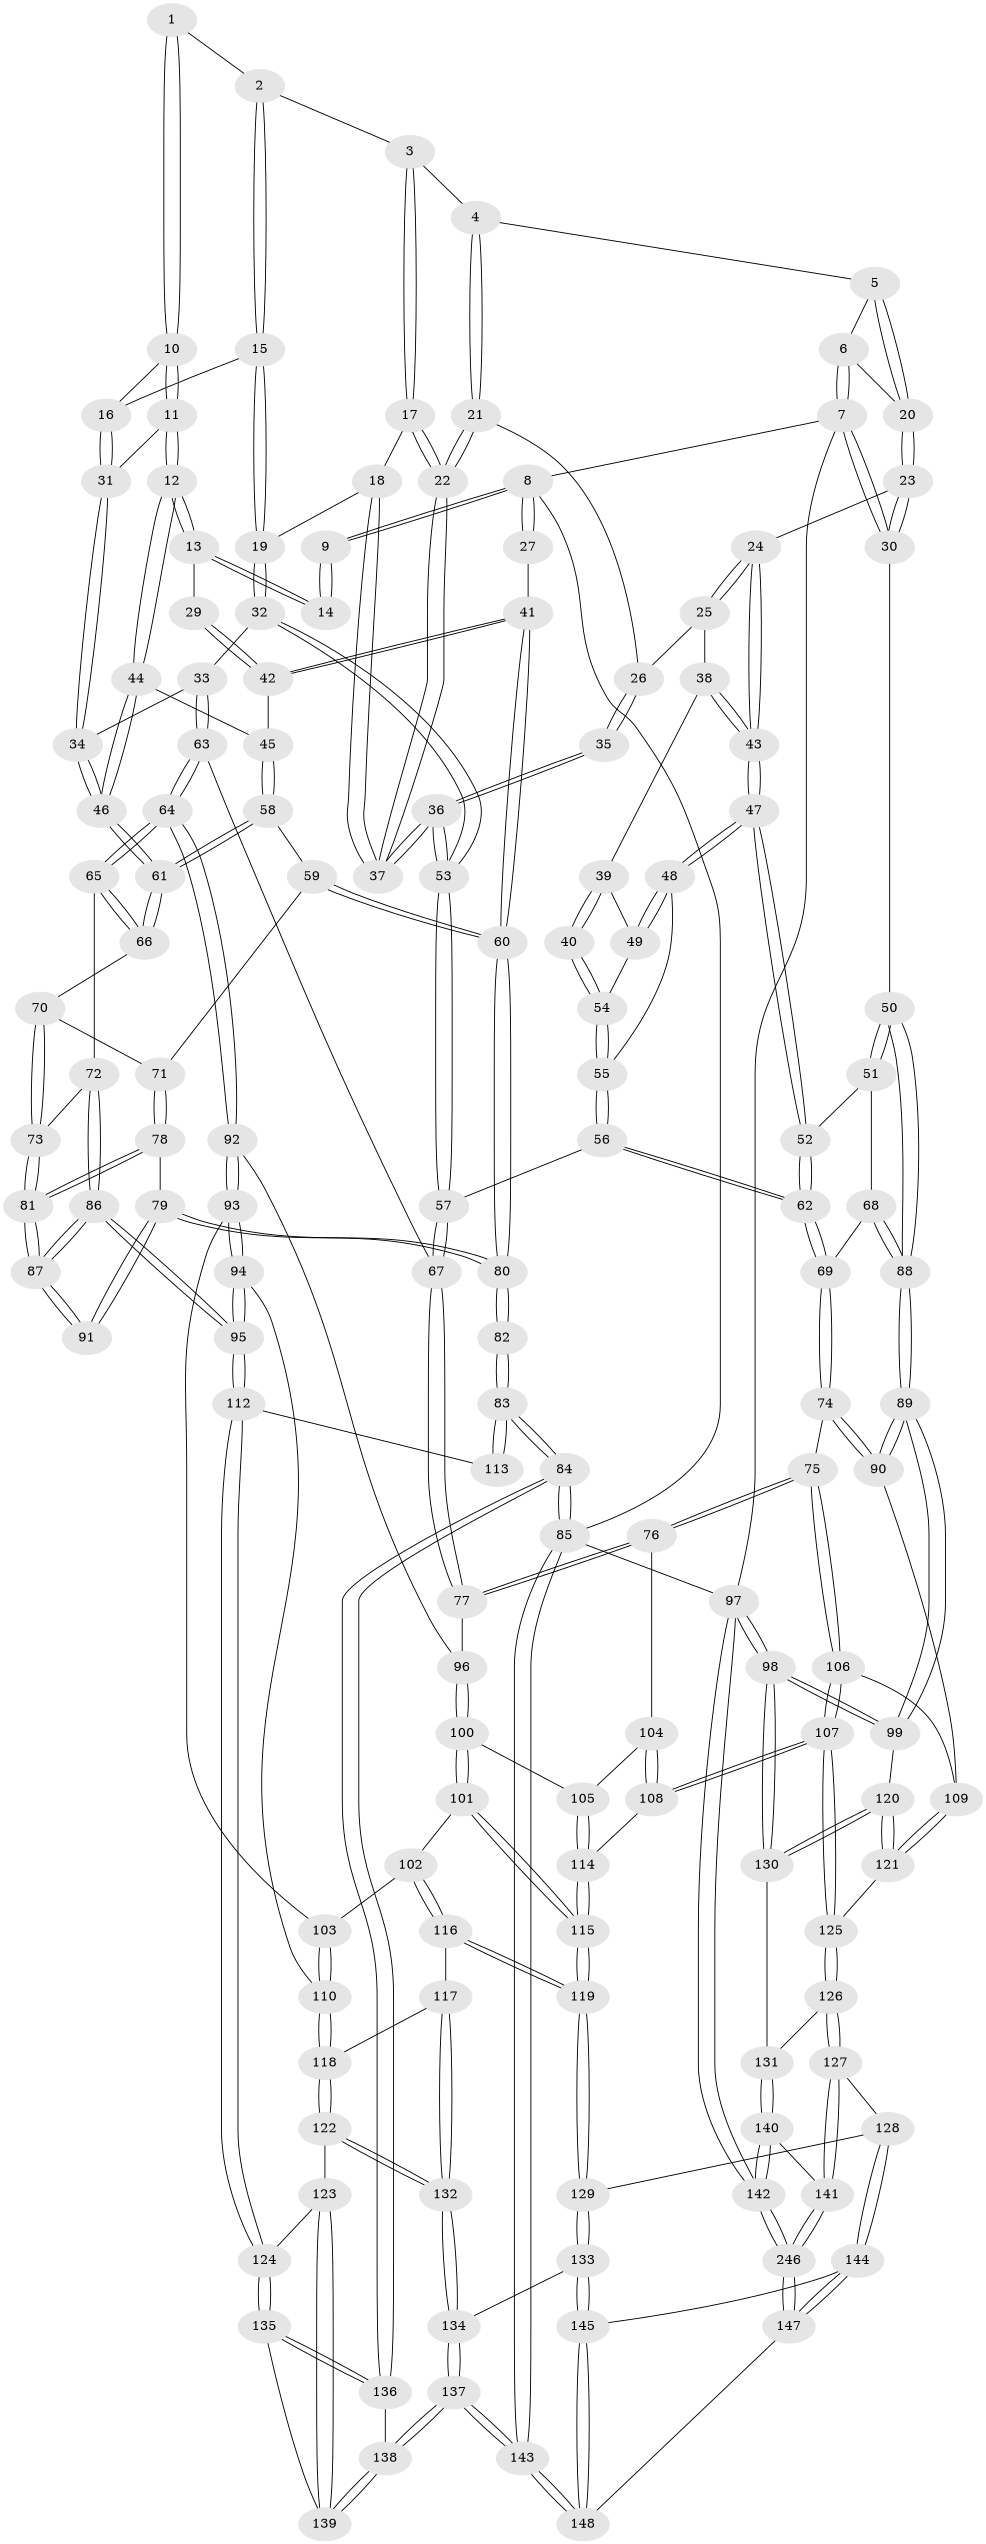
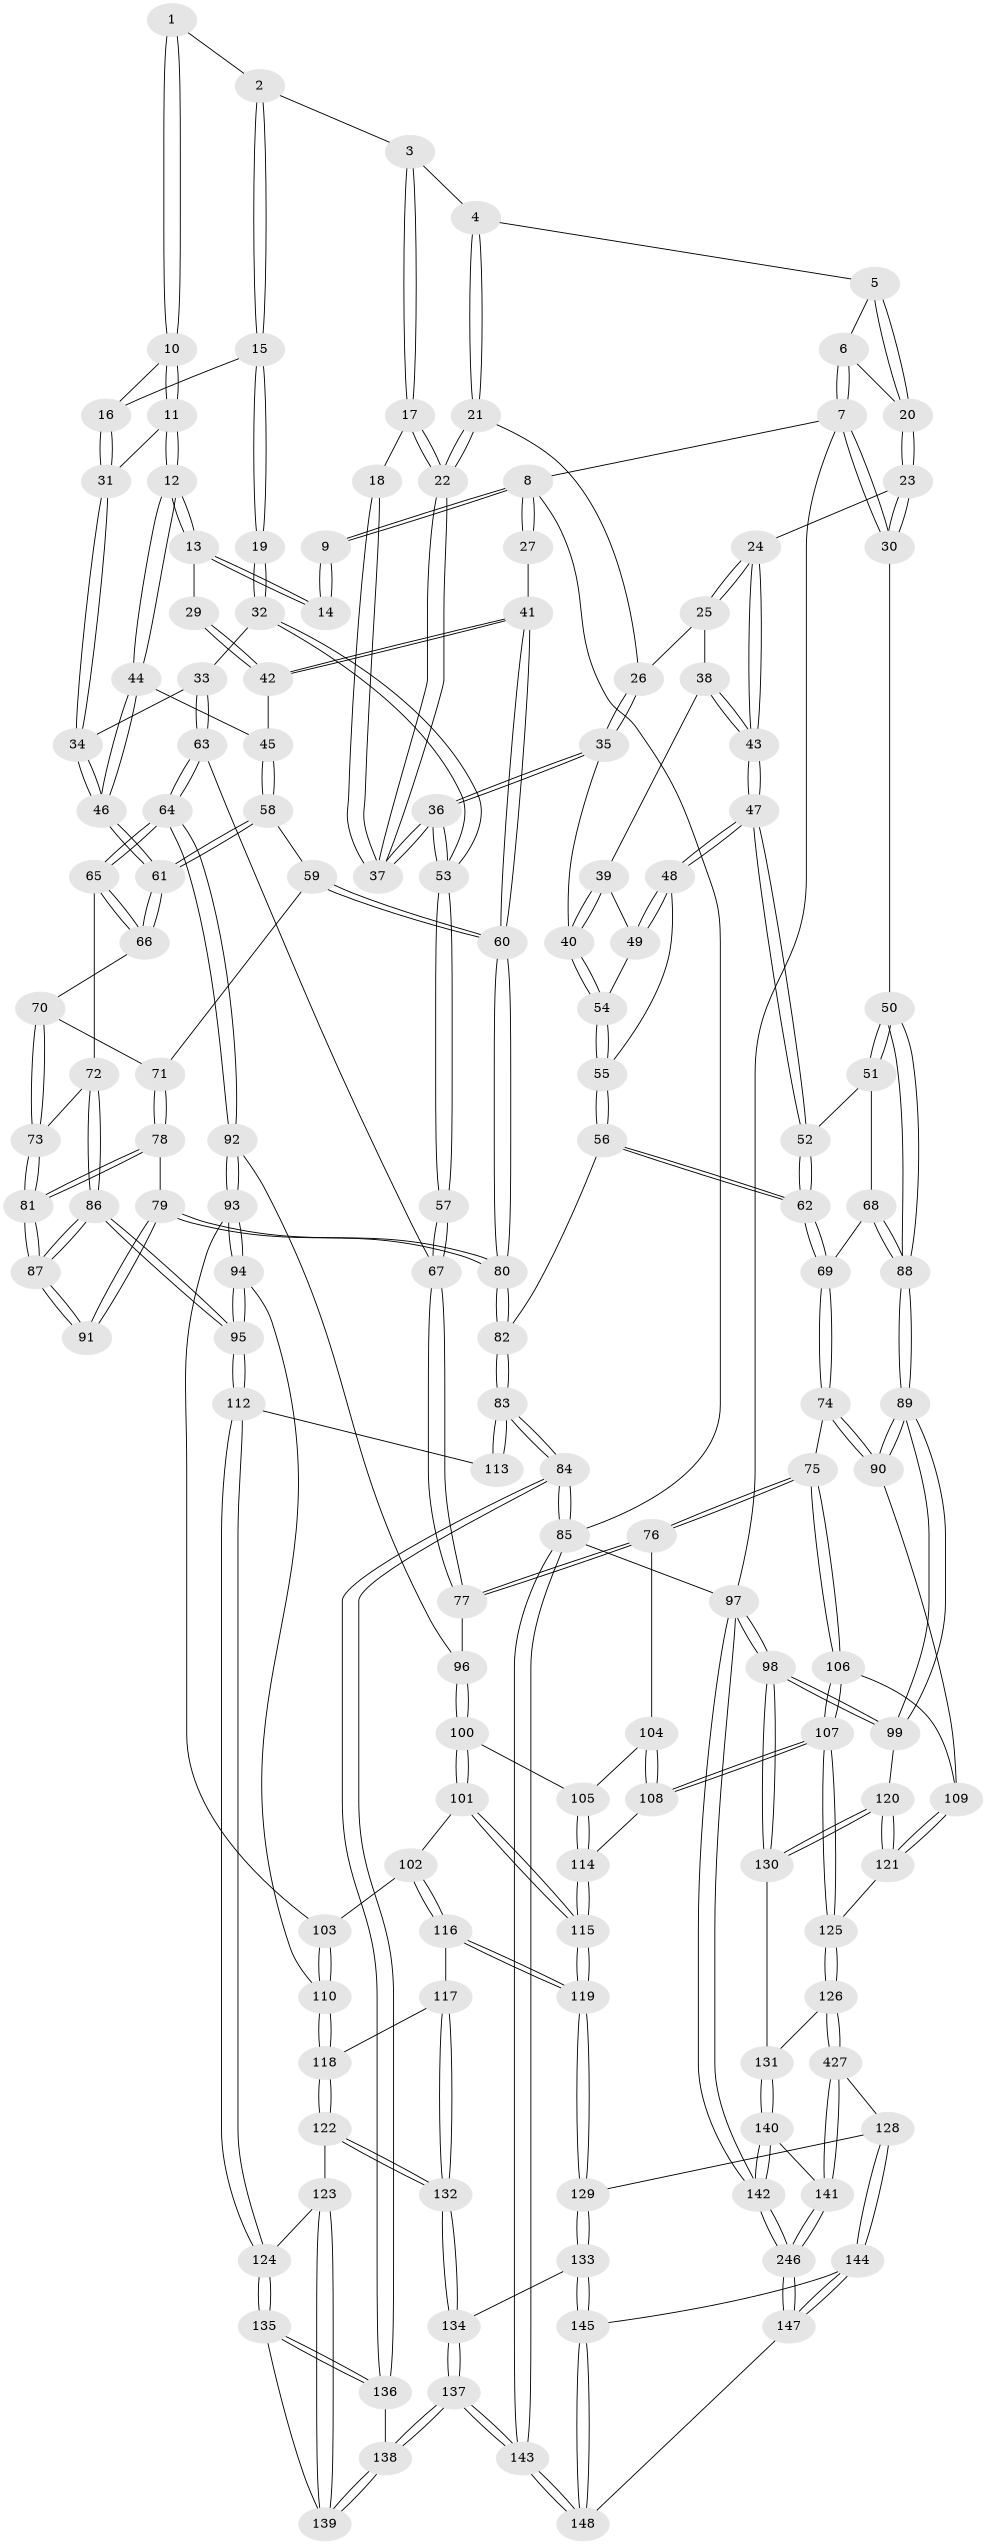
(318, 514) -> none
none -> (575, 842)
(523, 1173) -> (559, 1242)
(836, 2063) -> (836, 2063)
